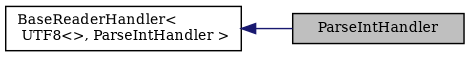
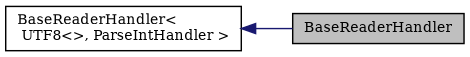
(378, 29) -> (378, 29)
